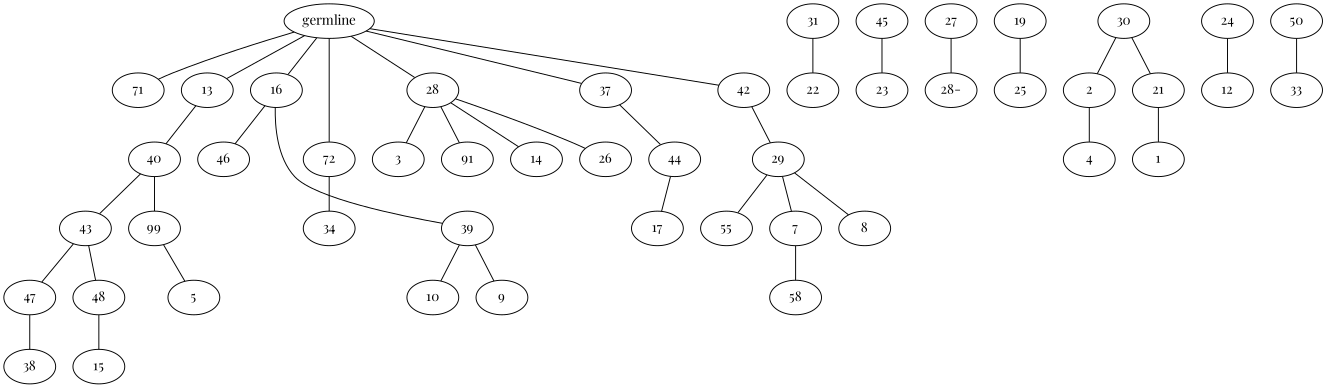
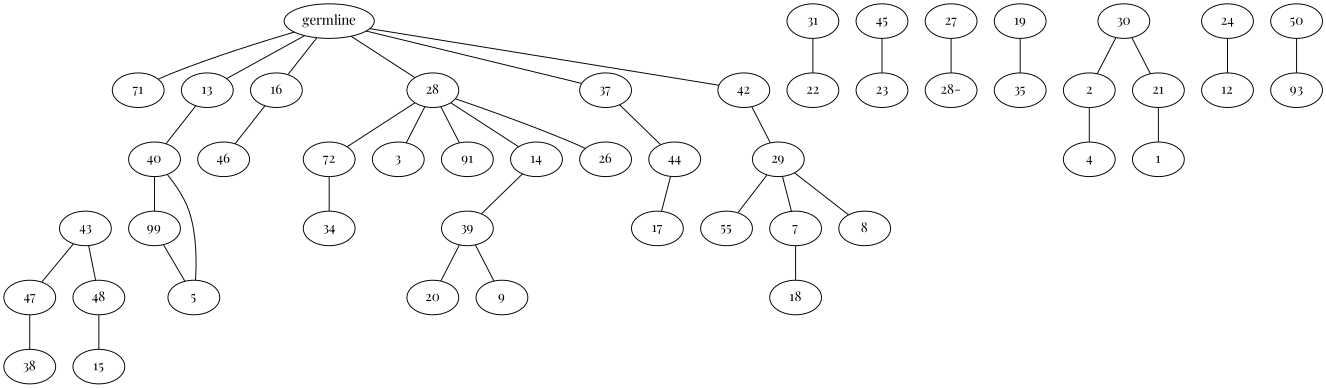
(329, 90) -> (381, 125)
(1020, 90) -> (1020, 90)
(1297, 90) -> (1297, 90)
(120, 194) -> (192, 224)
(336, 198) -> (502, 194)
(433, 298) -> (433, 298)
(796, 298) -> (796, 298)
